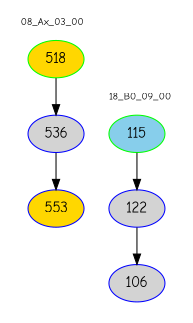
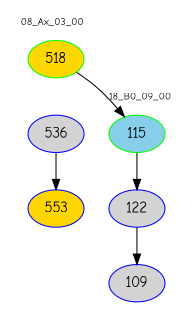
(56, 91) -> (107, 97)
(137, 283) -> (137, 283)
